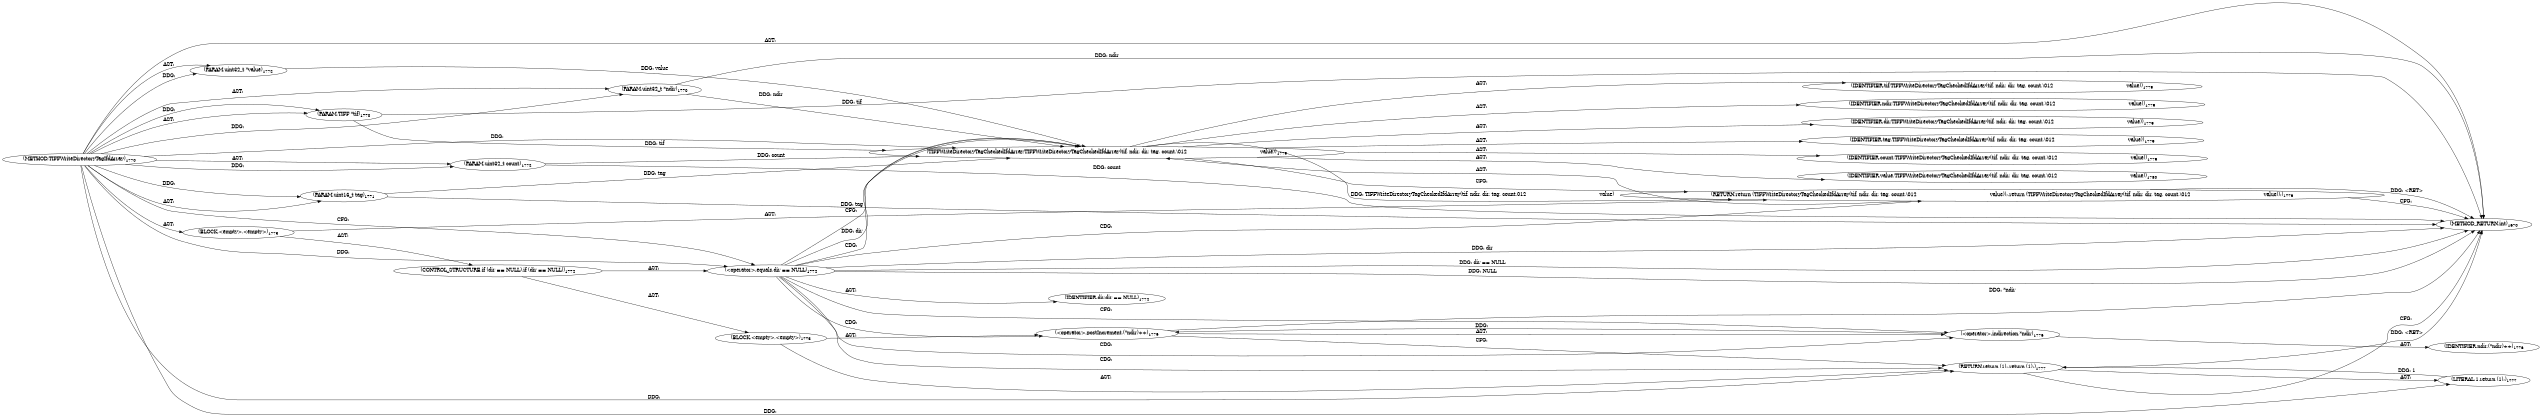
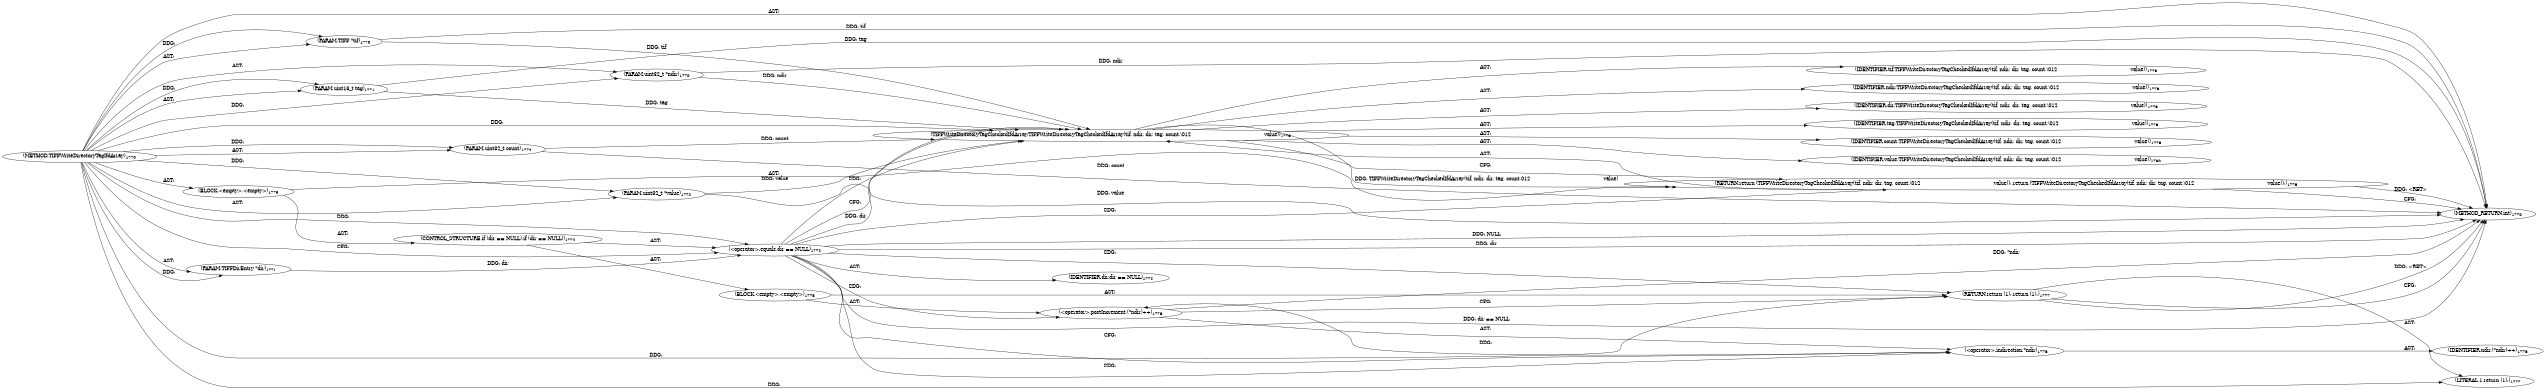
none -> (1563, 223)
(2513, 224) -> (2517, 214)
none -> (238, 269)
(2257, 369) -> none
